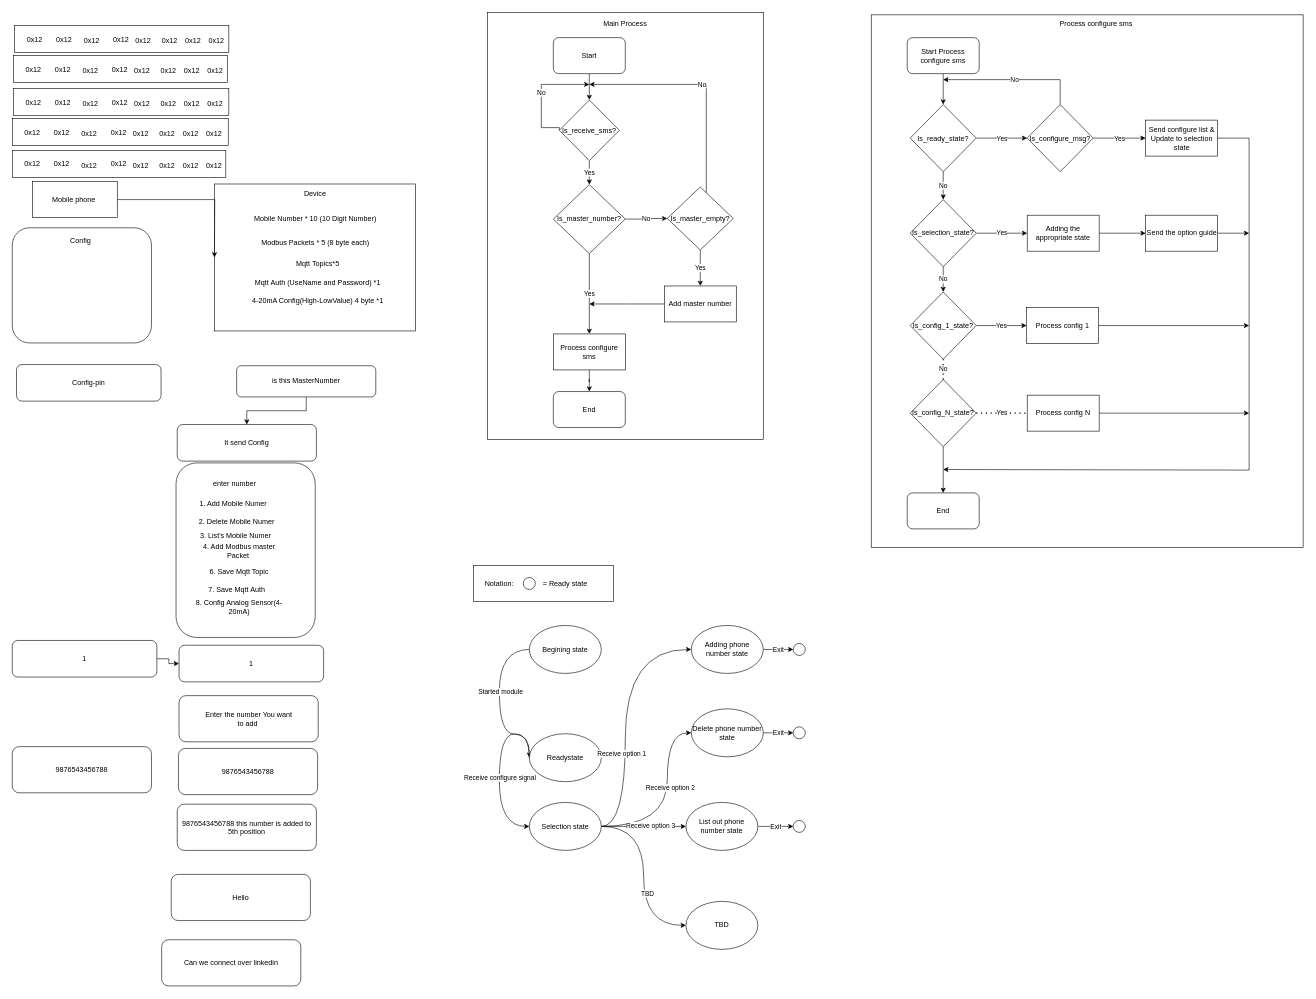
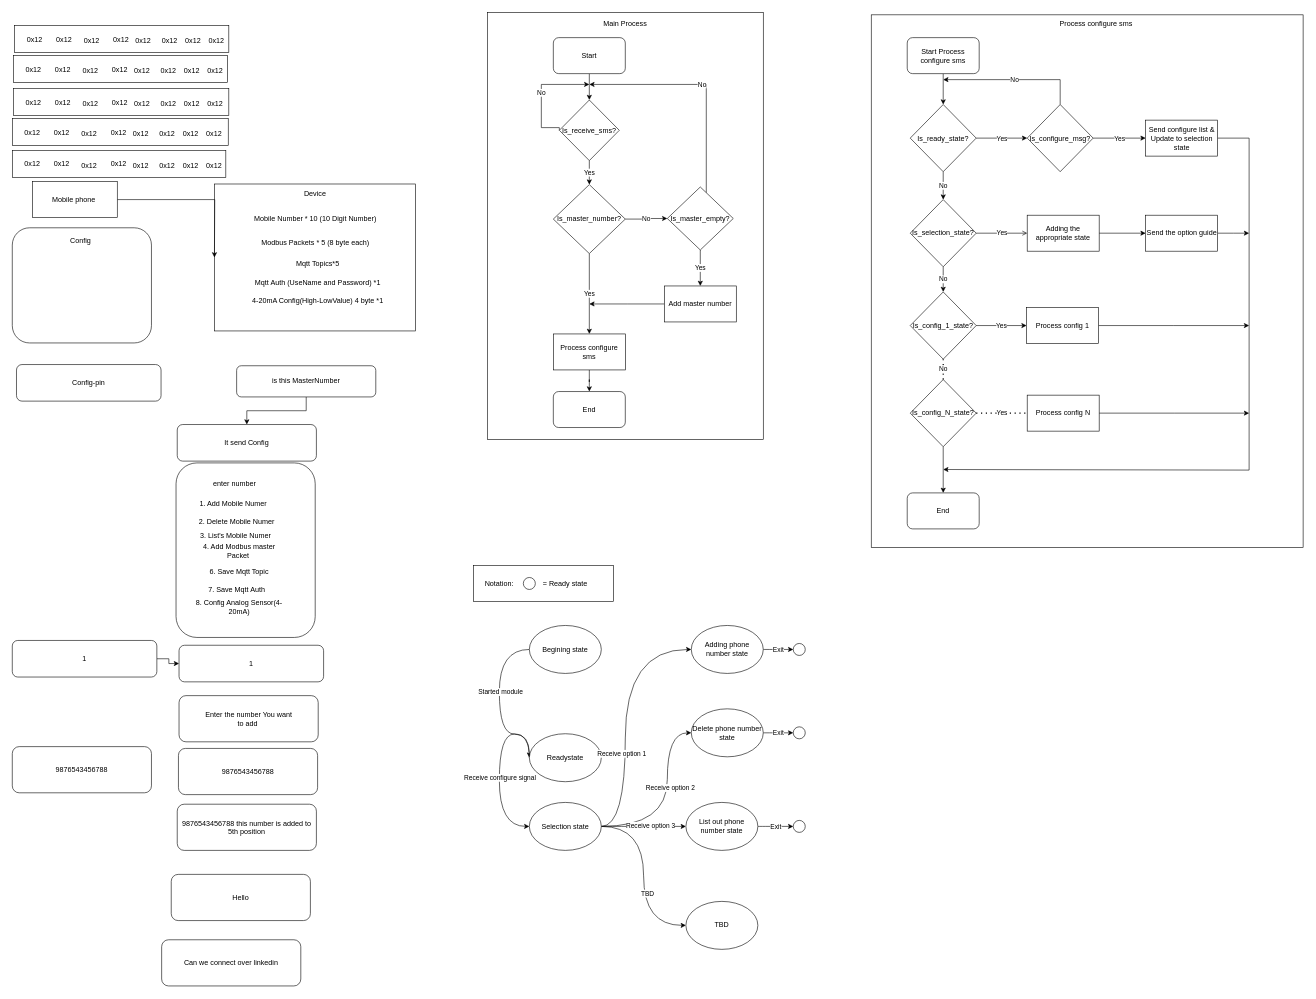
(1022, 233) -> (1023, 233)
